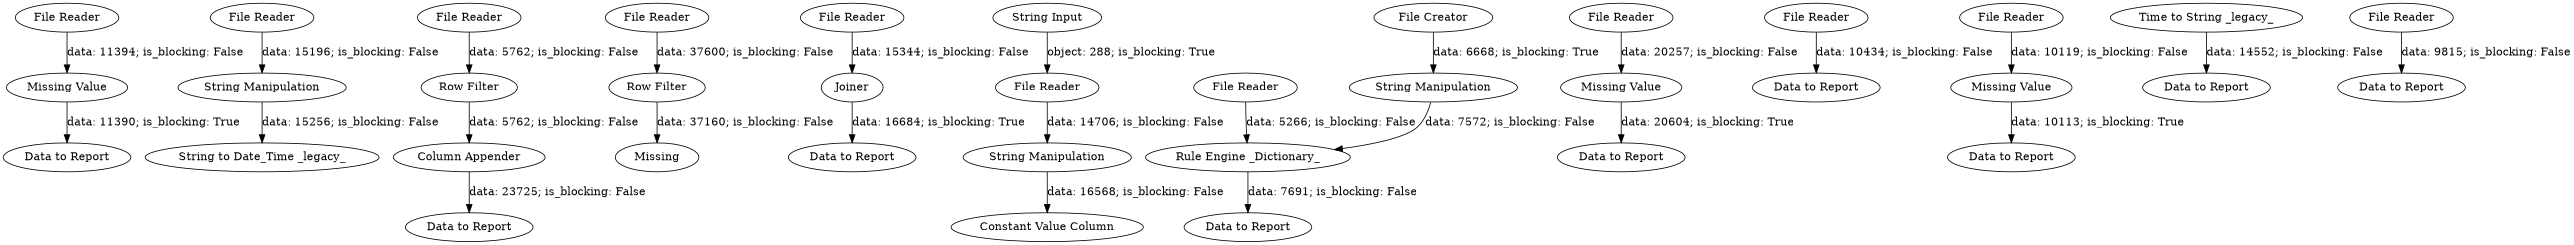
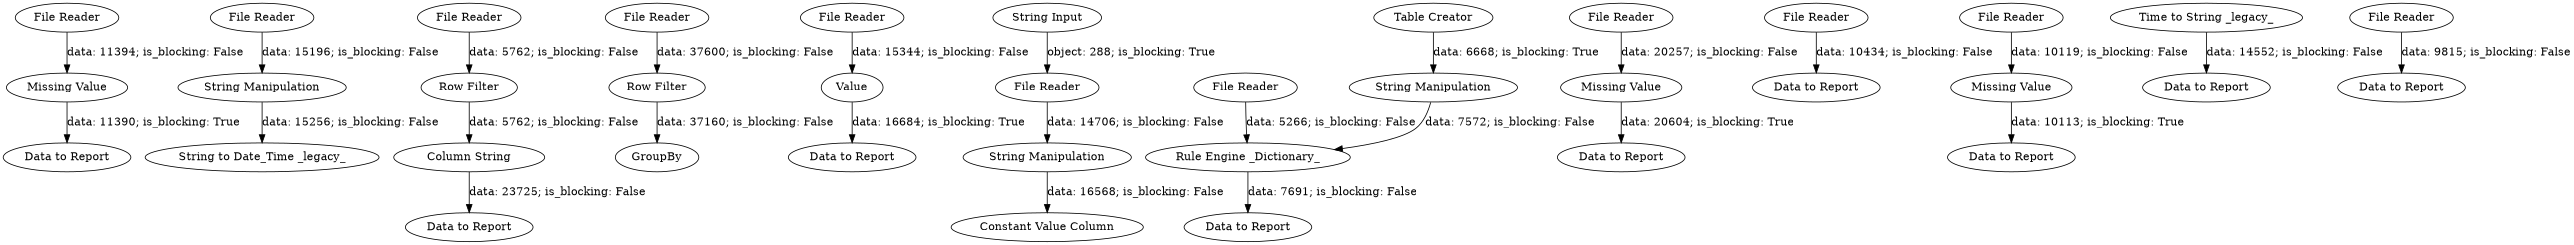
(1433, 18) -> (1433, 18)
(852, 88) -> (852, 88)
(469, 157) -> (469, 157)
(657, 157) -> (657, 157)
